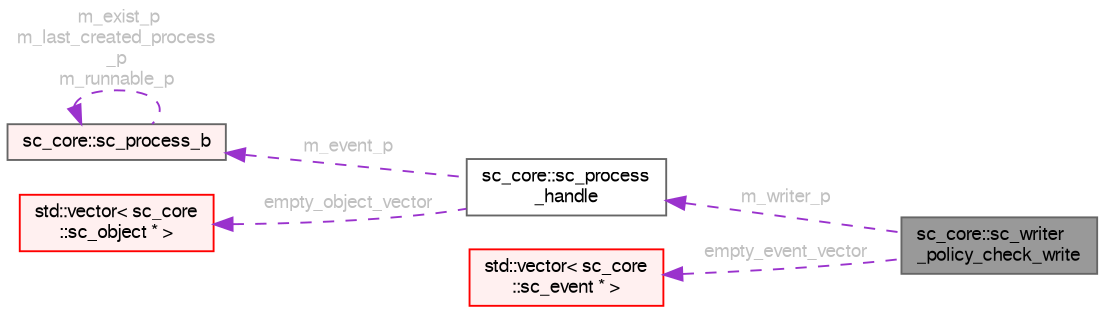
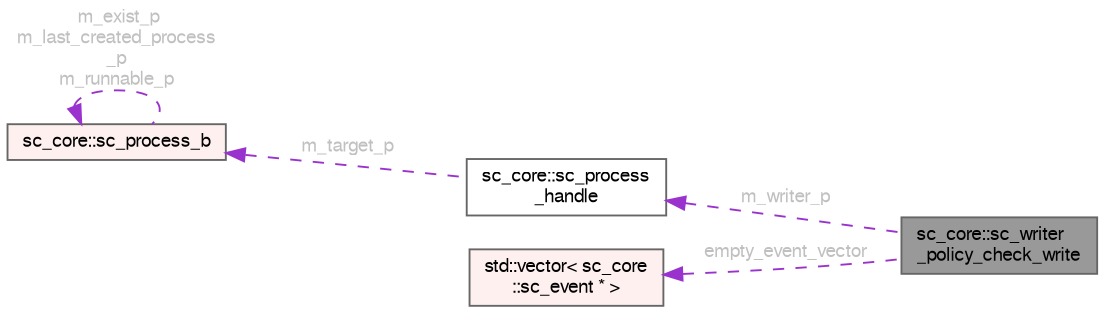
(346, 147) -> (346, 147)
(117, 223) -> none
(566, 278) -> (566, 278)
